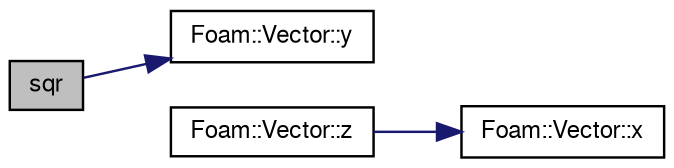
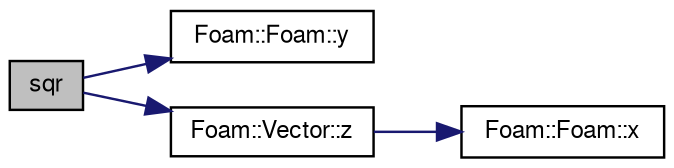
(272, 37) -> (272, 37)
none -> (115, 99)
(563, 132) -> (563, 132)
